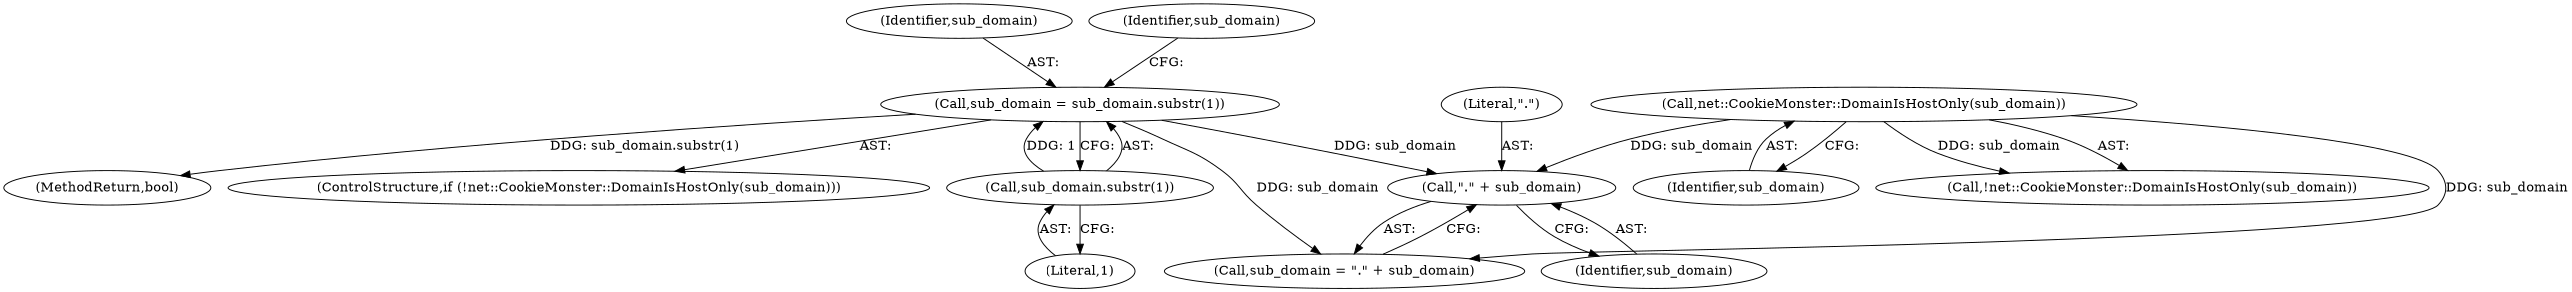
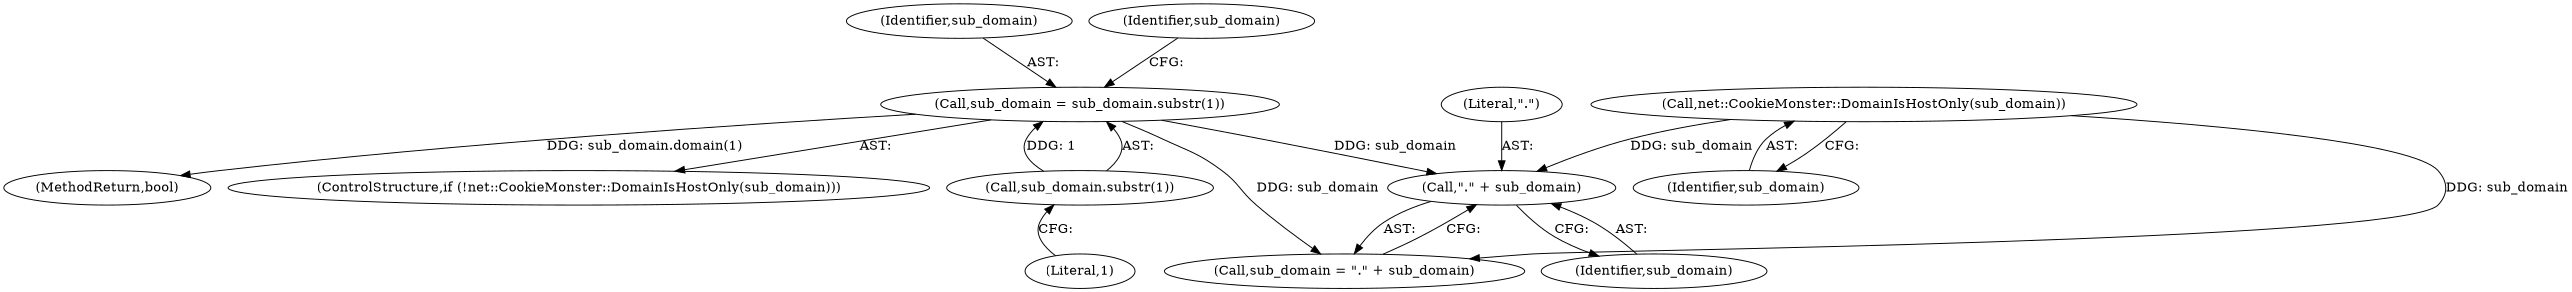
(1080, 141) -> none
(645, 146) -> (645, 146)
(2152, 188) -> none
(1080, 225) -> none
(1058, 230) -> (1058, 230)
